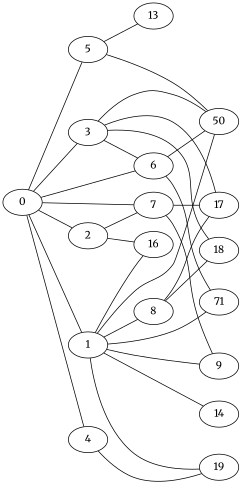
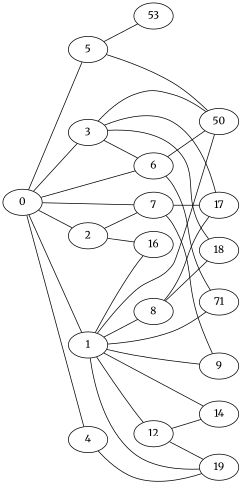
(154, 16) -> (154, 16)
none -> (154, 434)
